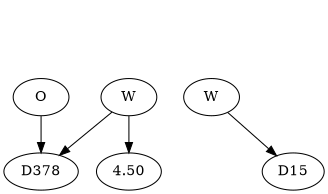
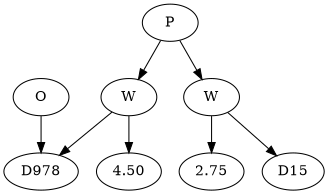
none -> (170, 23)
(41, 172) -> (41, 172)
none -> (212, 172)
